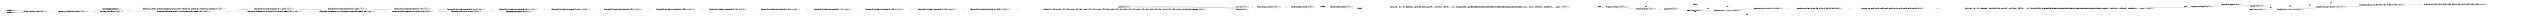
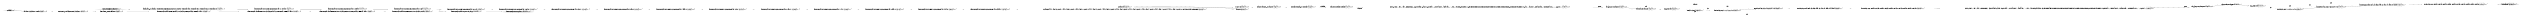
none -> (2509, 4)
(2258, 10) -> none
(10, 13) -> none
